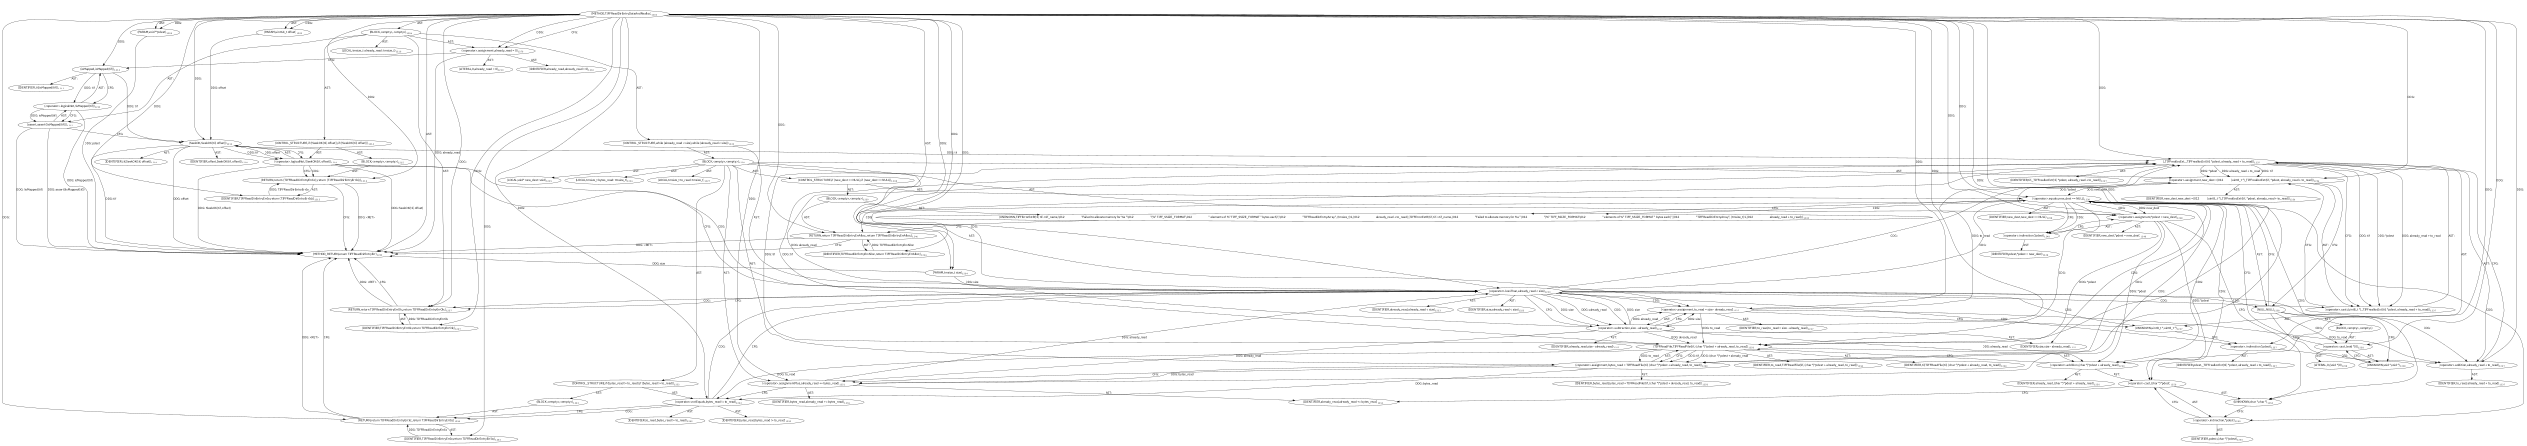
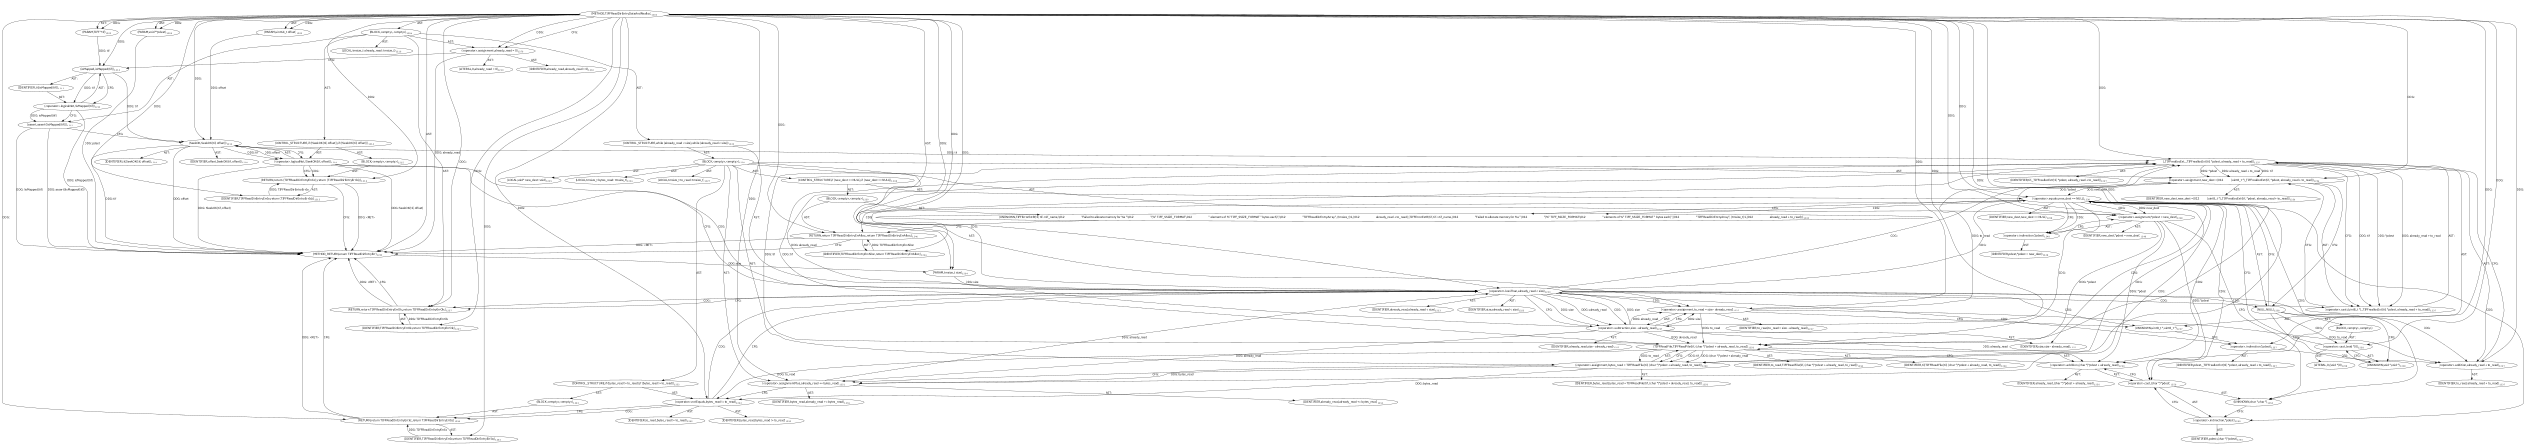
none -> (97, 33)
(59, 116) -> (56, 97)
(659, 265) -> (659, 262)
(1764, 397) -> (2125, 374)
